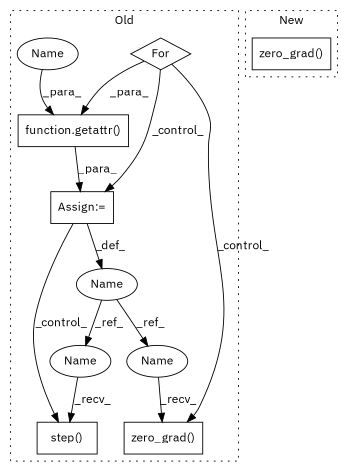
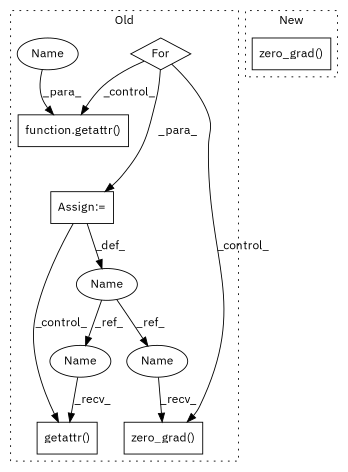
(130, 92) -> (130, 92)
(178, 131) -> (178, 131)
(77, 165) -> none
(67, 438) -> (67, 438)
